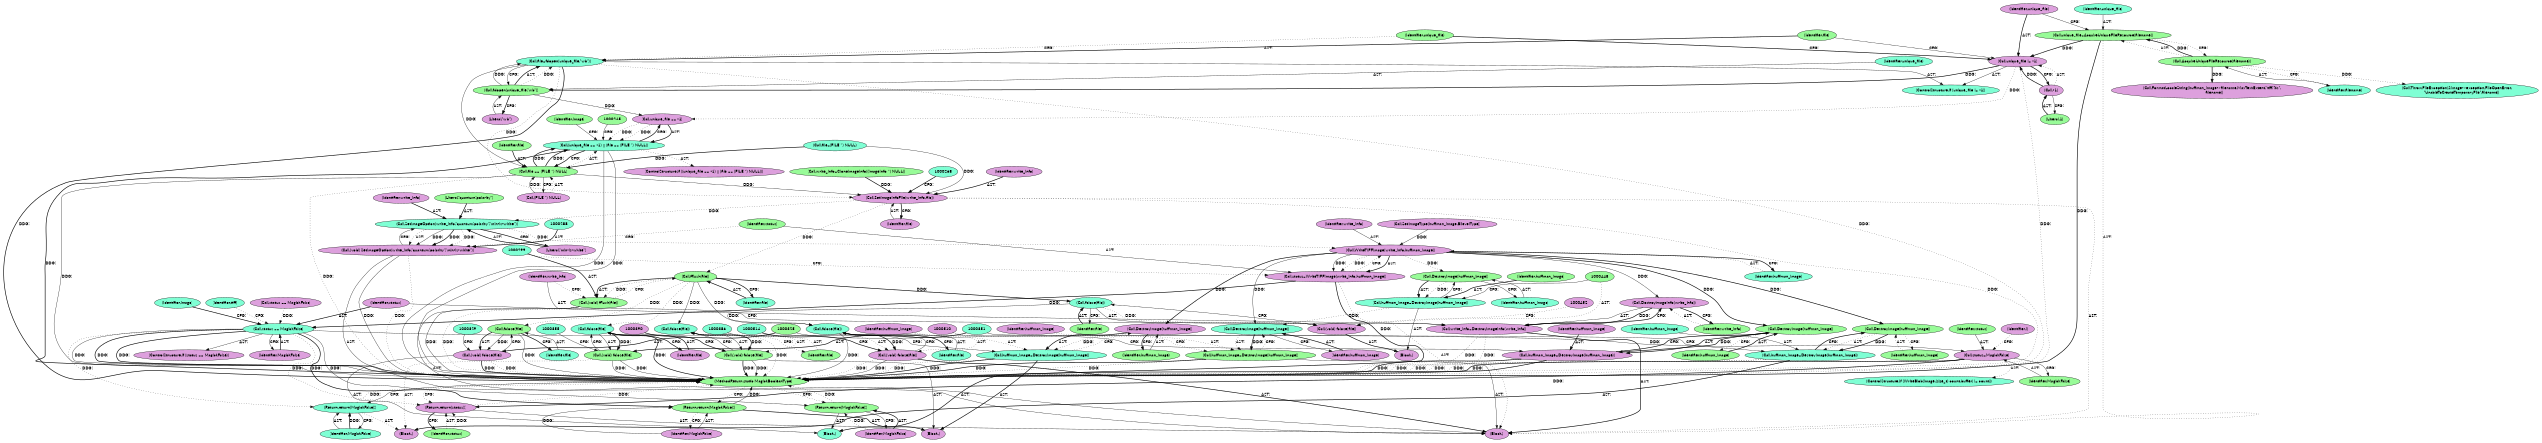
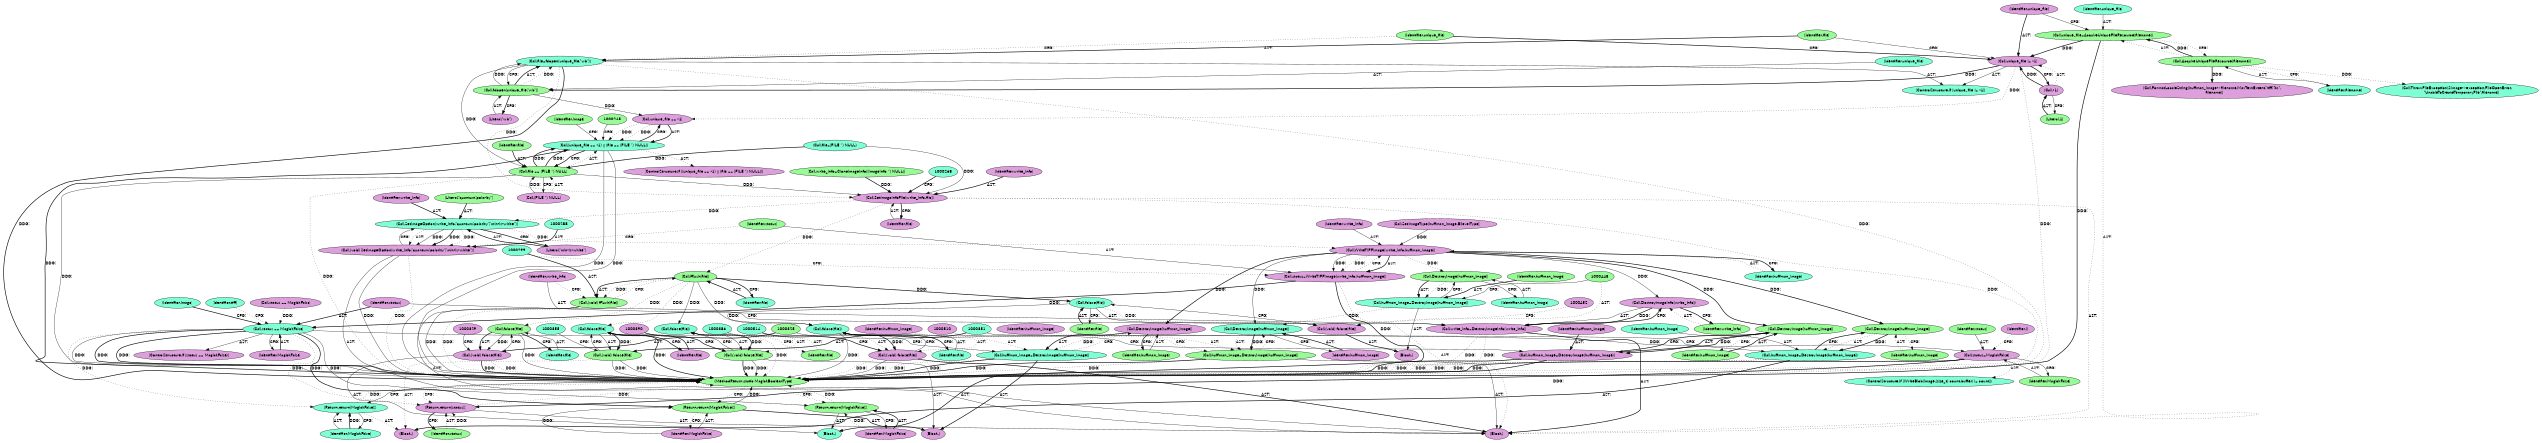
(468, 329) -> (468, 329)
